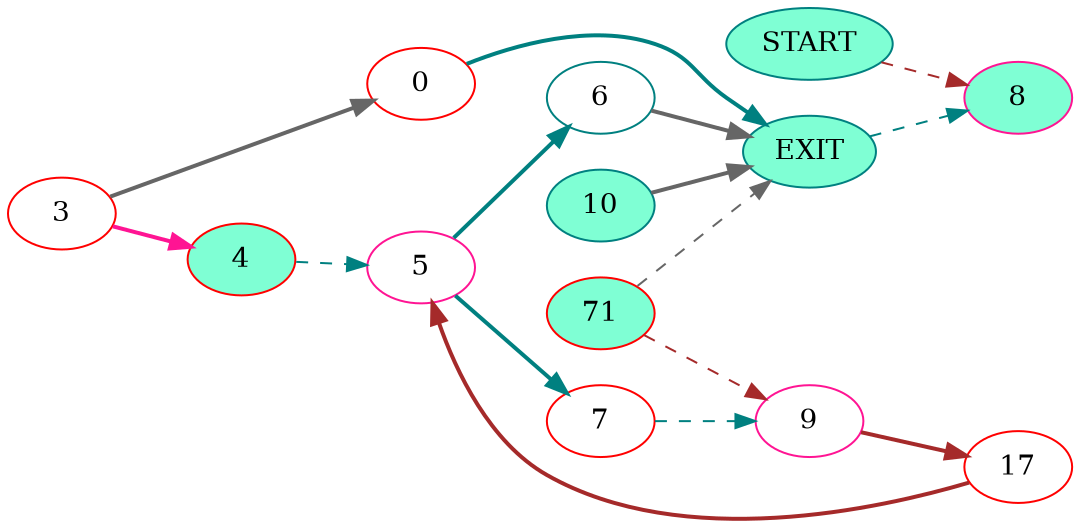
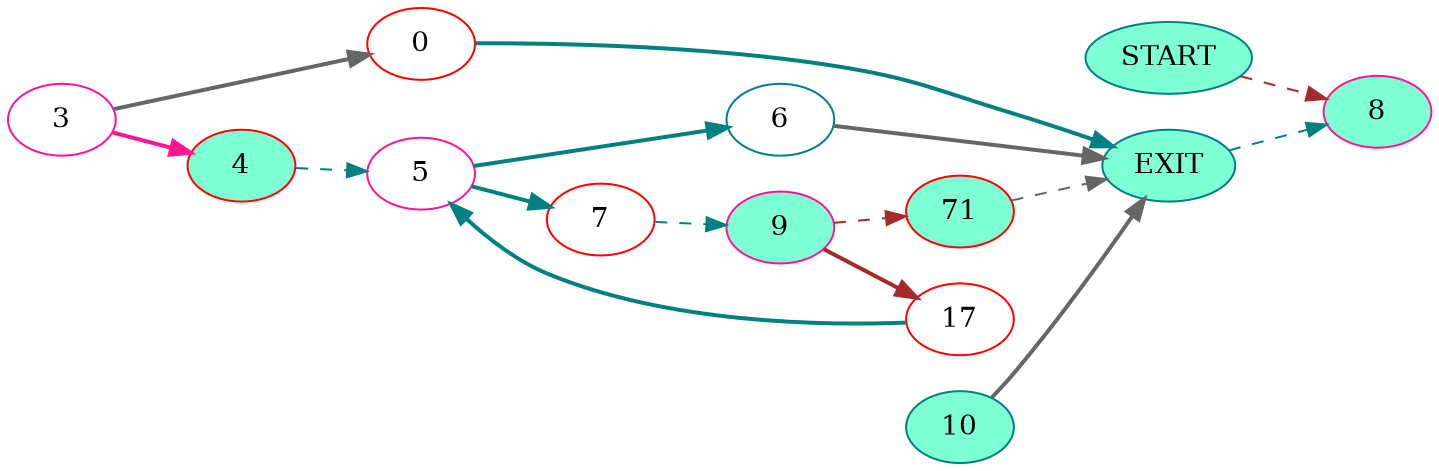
(62, 214) -> (62, 120)
(696, 362) -> (860, 220)
(810, 421) -> (780, 228)
(661, 513) -> (675, 309)
